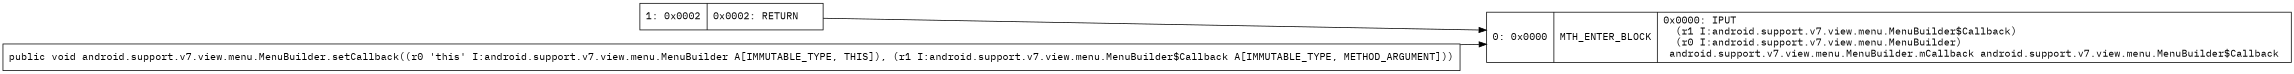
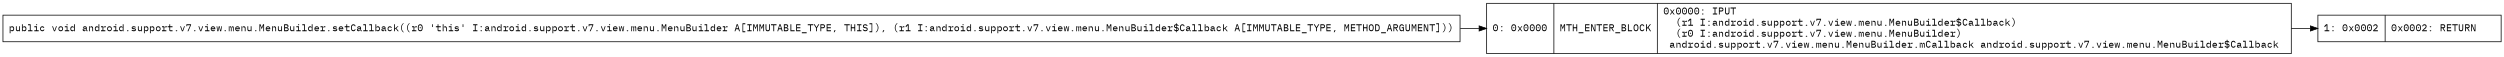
(1151, 24) -> (2301, 28)
